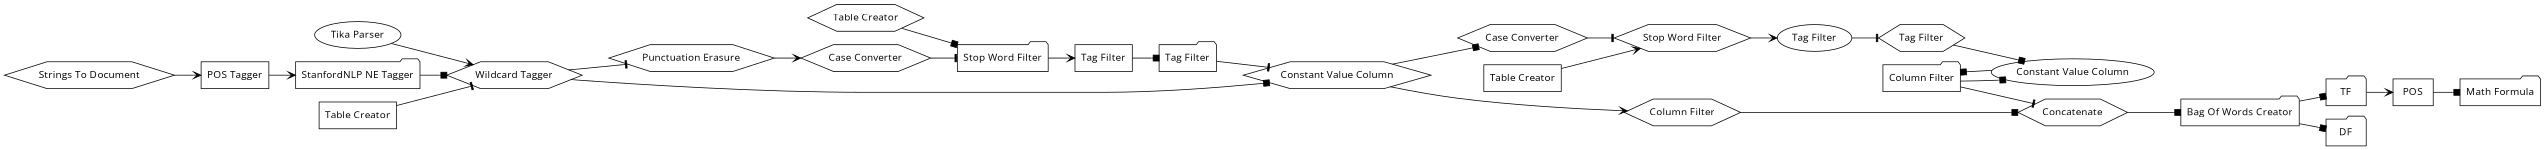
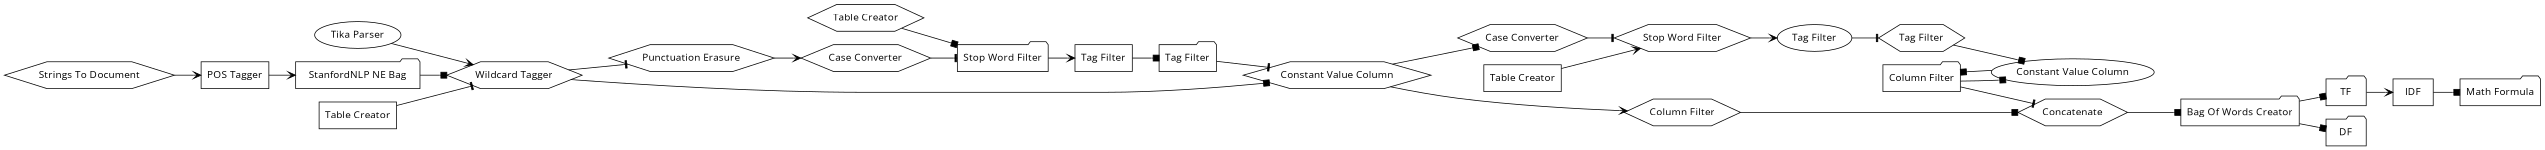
(358, 75) -> (358, 75)
(2413, 92) -> (2413, 92)
